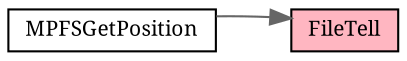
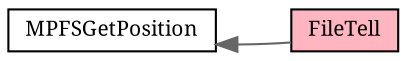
(243, 16) -> (264, 44)
